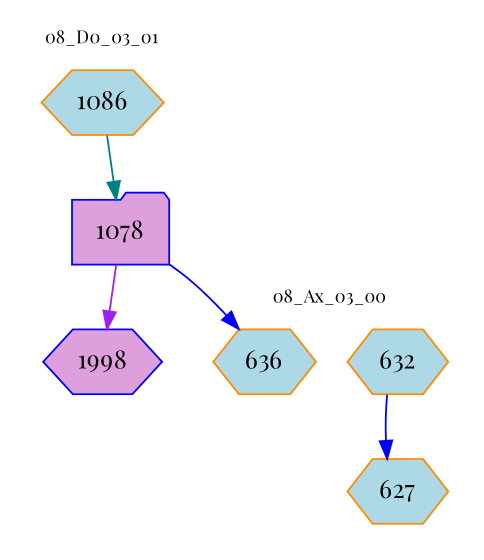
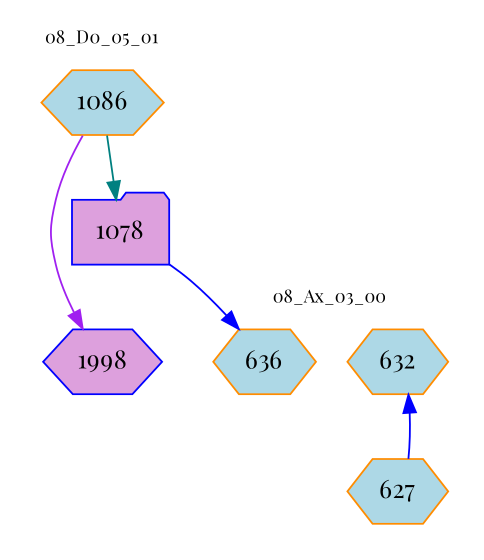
(103, 39) -> (103, 39)
(113, 288) -> (52, 223)
(386, 418) -> (410, 436)
